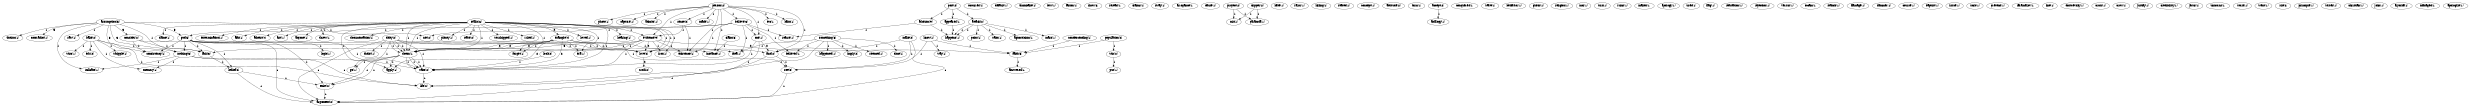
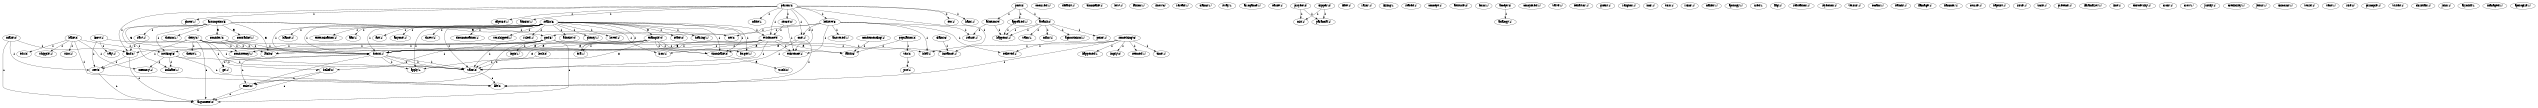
(644, 54) -> (720, 54)
(1017, 61) -> (835, 29)
